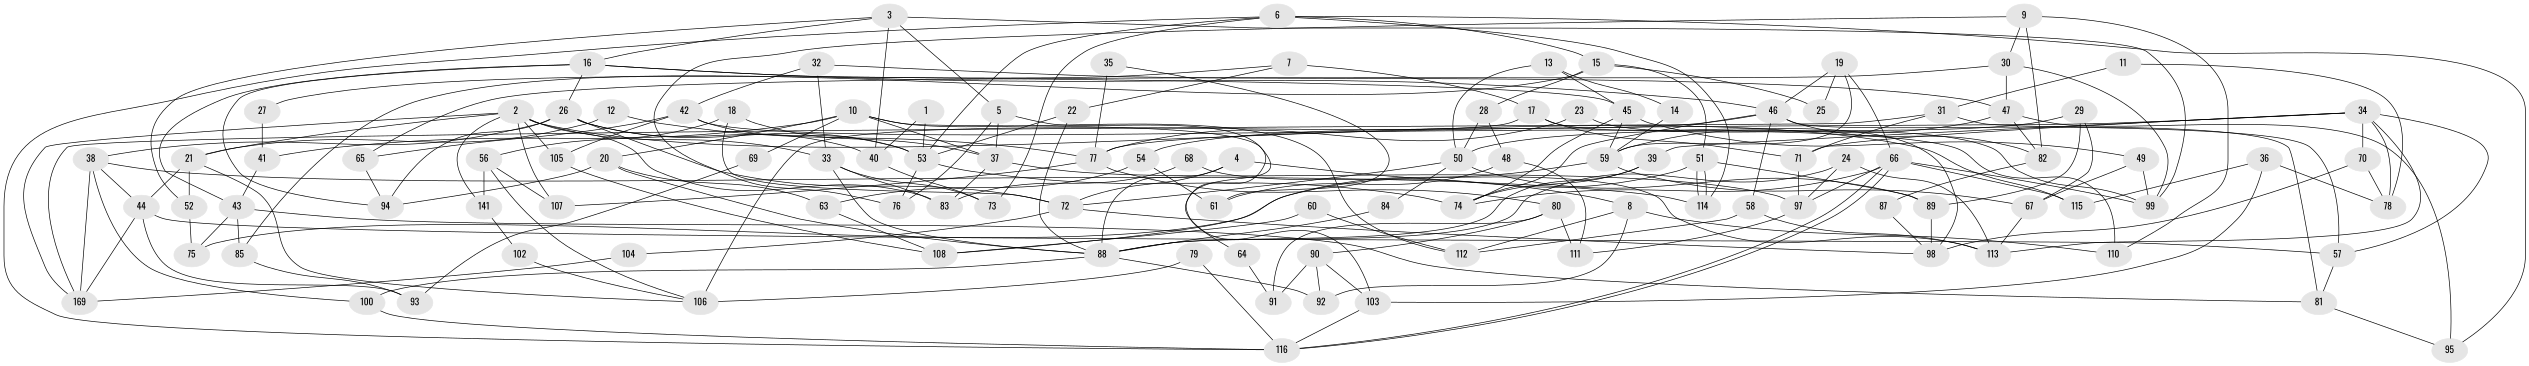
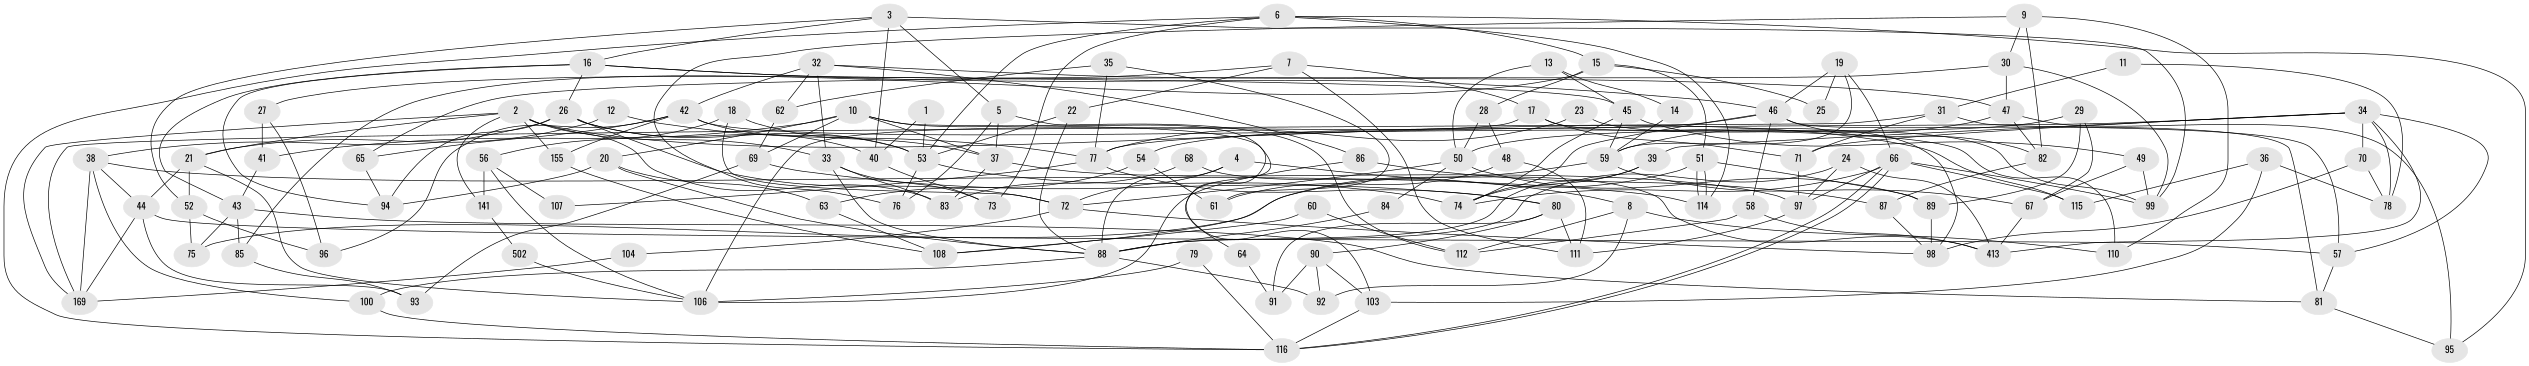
none -> (780, 112)
(557, 159) -> (557, 159)
none -> (1360, 159)
(529, 162) -> none
none -> (1097, 188)
none -> (1421, 204)
none -> (324, 255)
(520, 255) -> (520, 255)
(1993, 255) -> (1993, 255)
